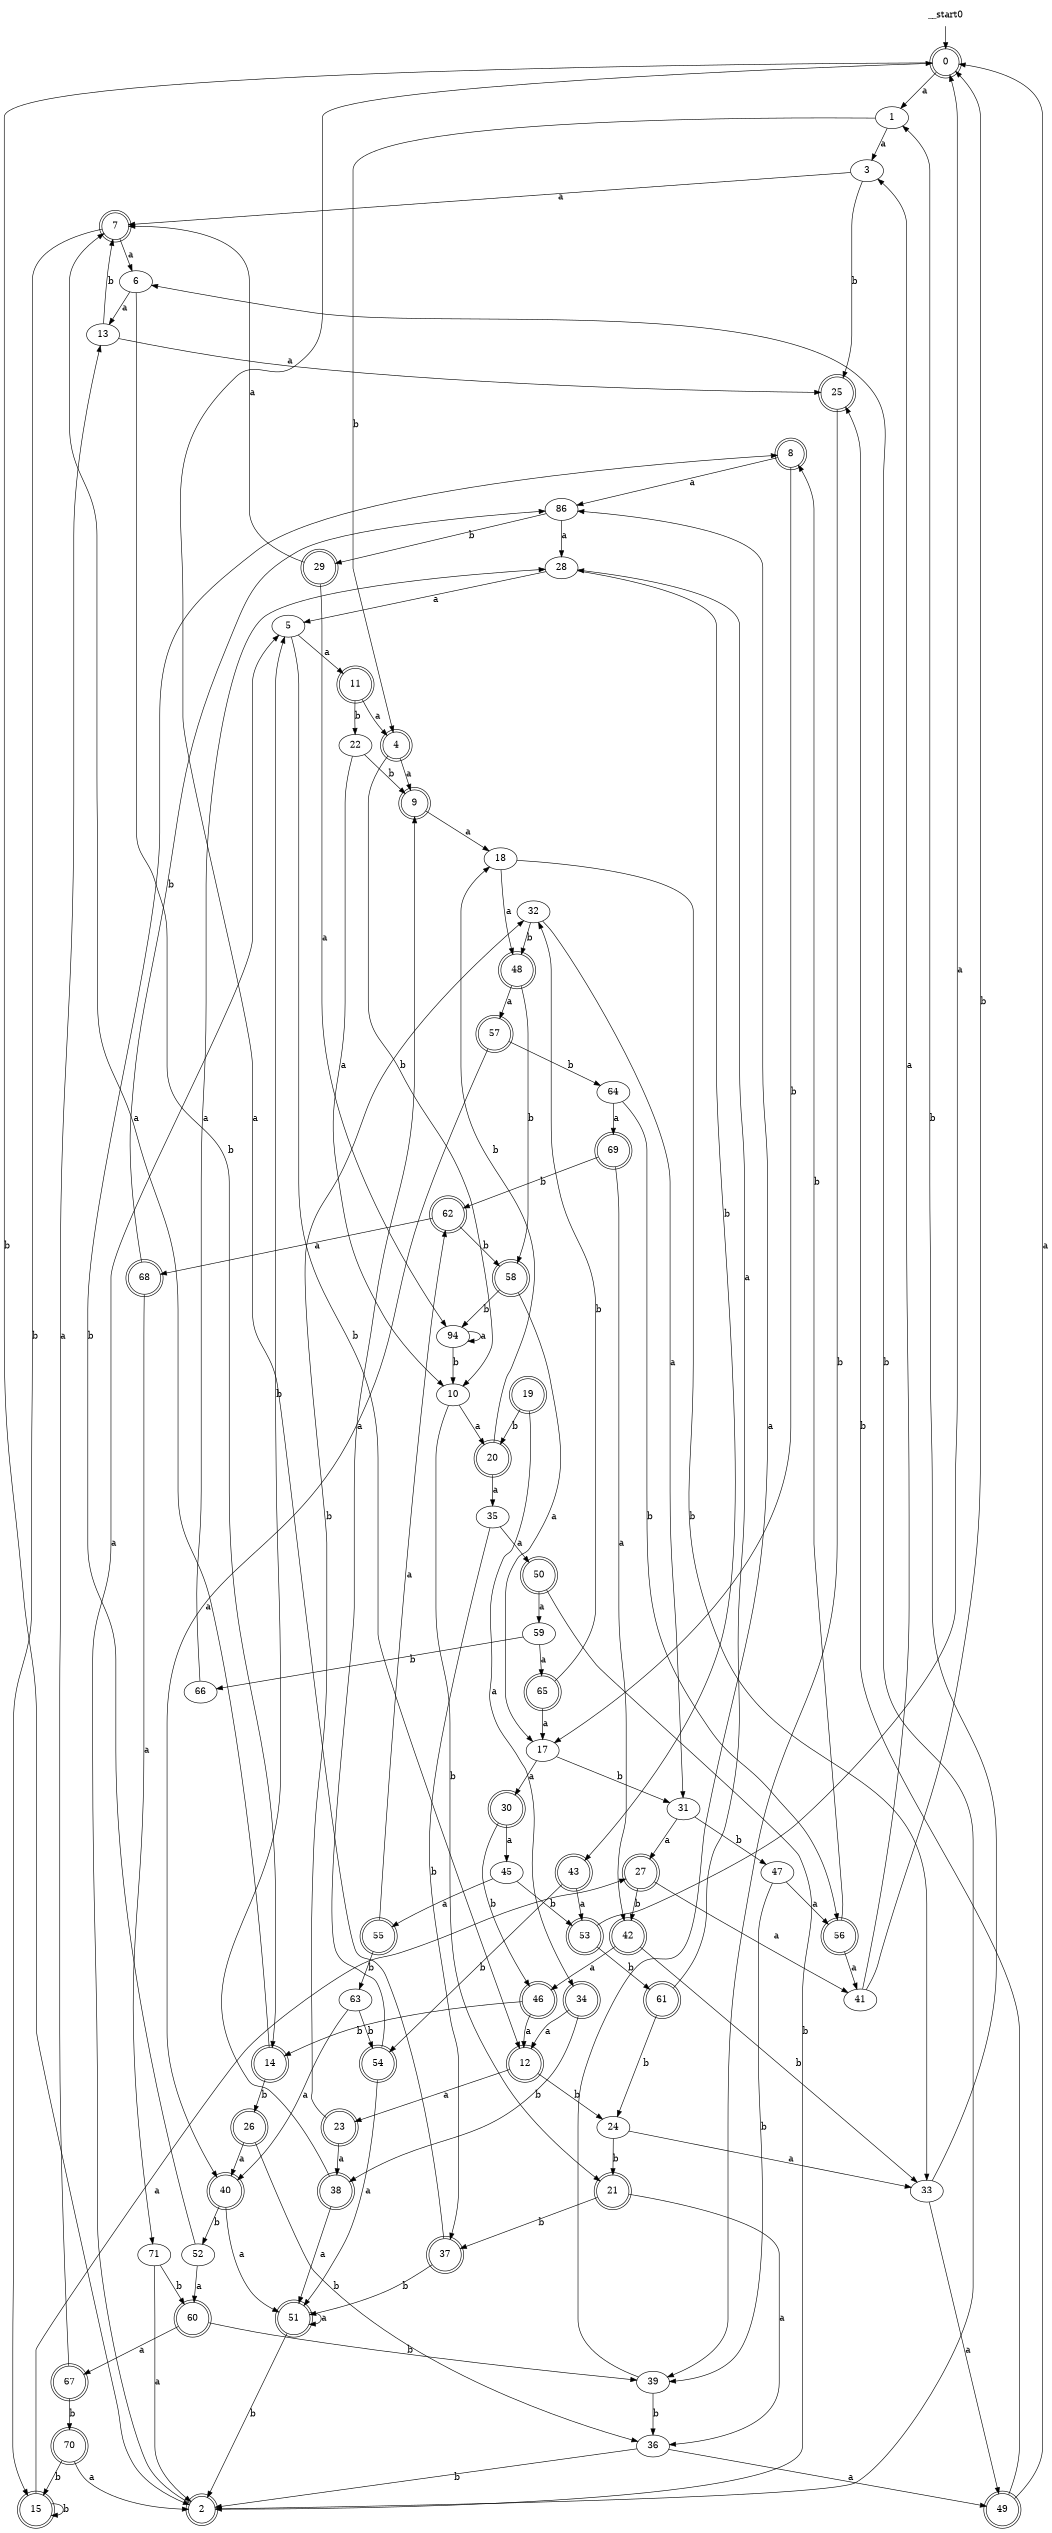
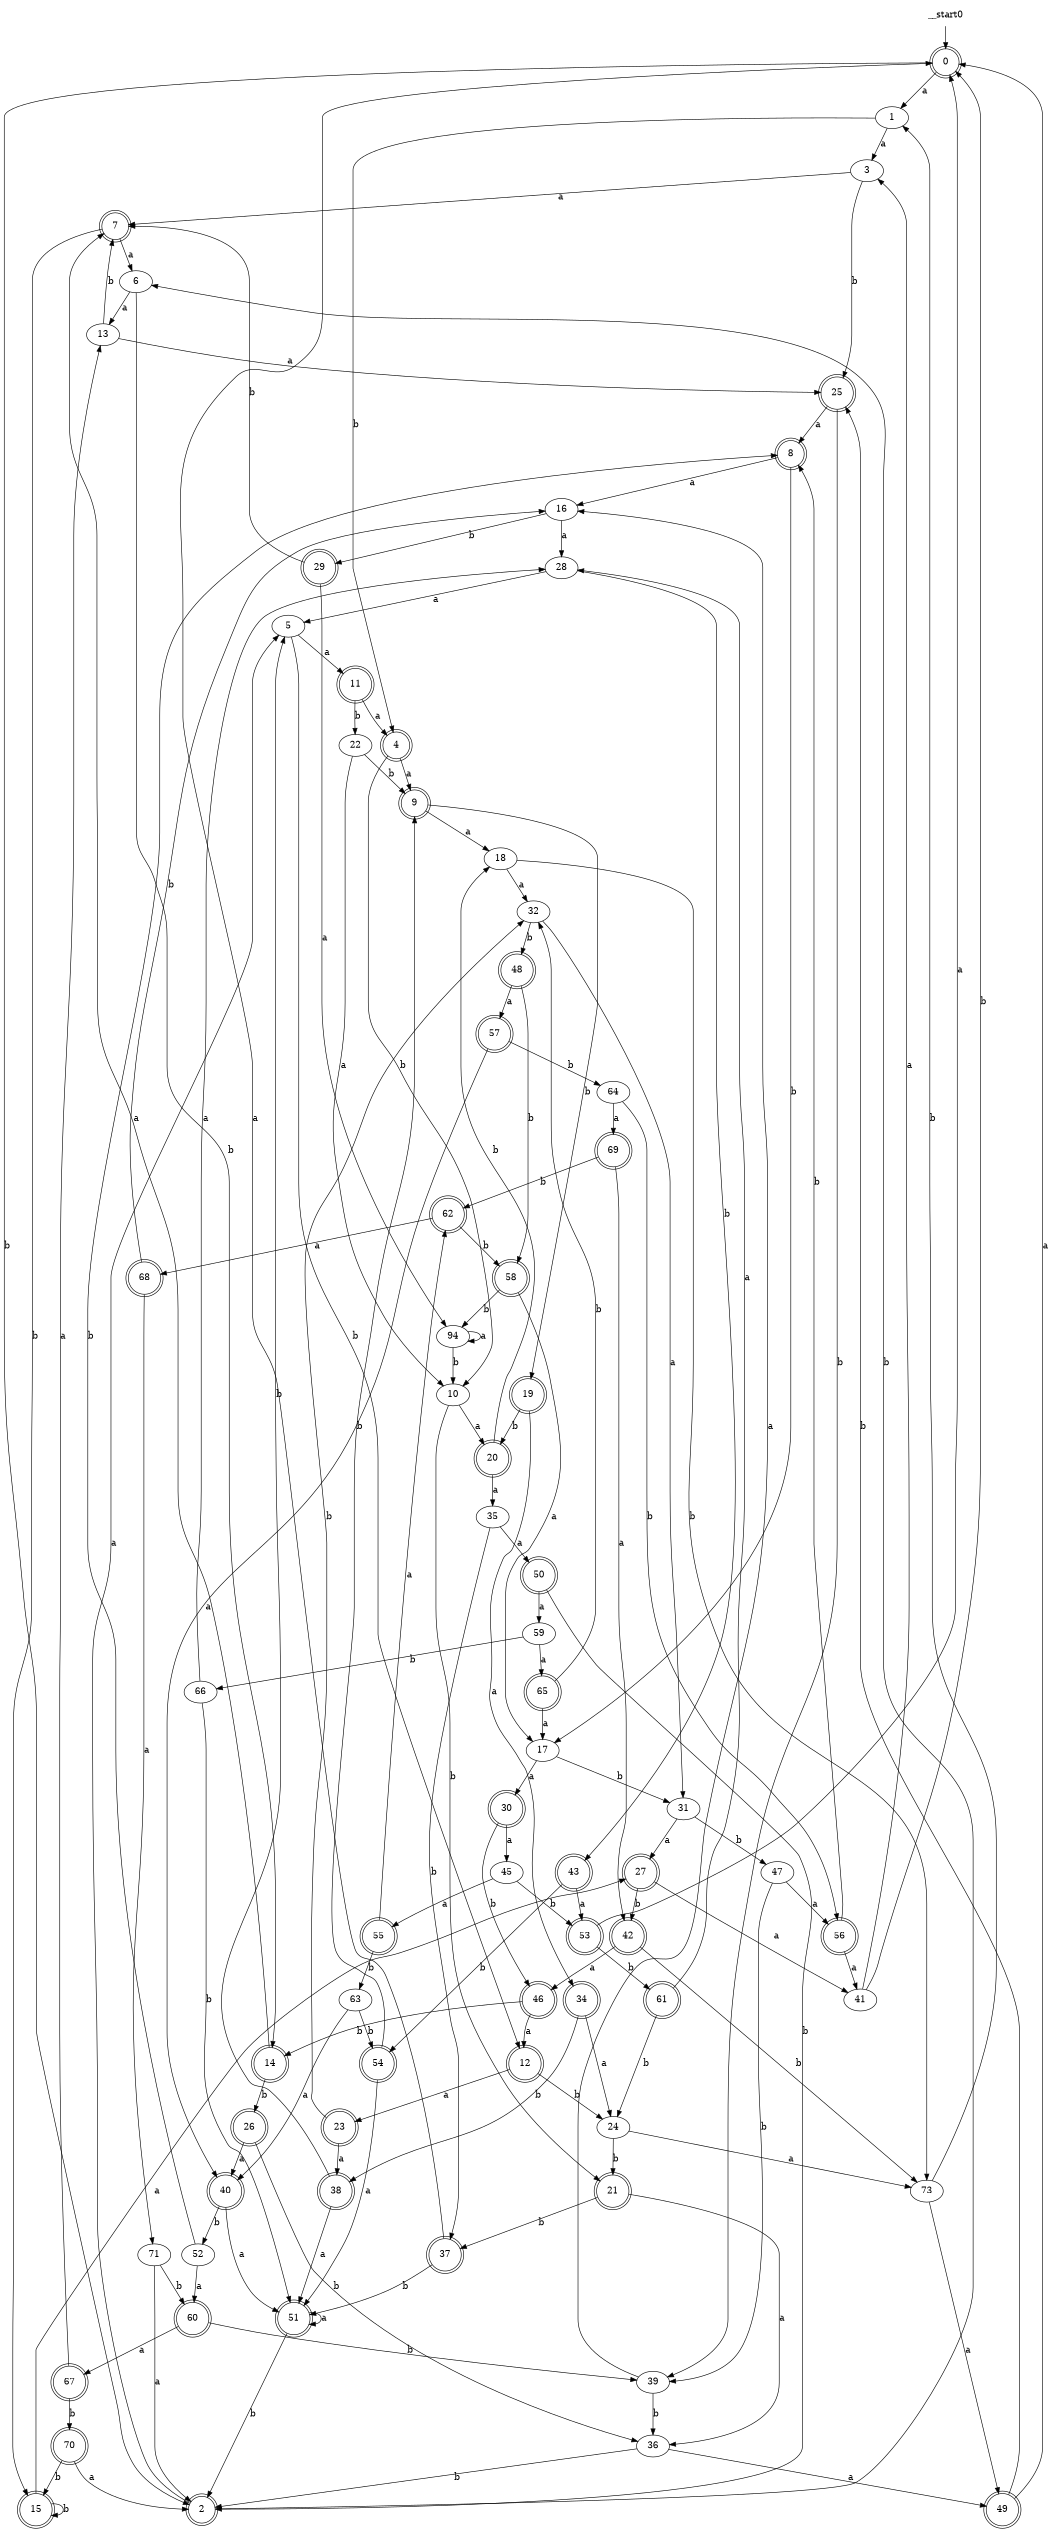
(252, 393) -> (252, 393)
none -> (815, 422)
(562, 509) -> (562, 509)
(504, 909) -> (515, 883)
none -> (594, 1026)
(360, 1427) -> (360, 1427)
none -> (206, 2010)
(549, 2024) -> (597, 2063)
(927, 2191) -> (927, 2191)
